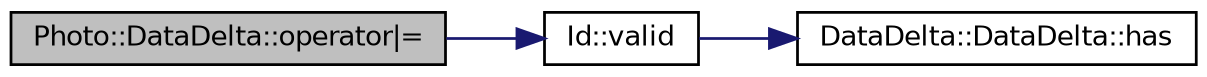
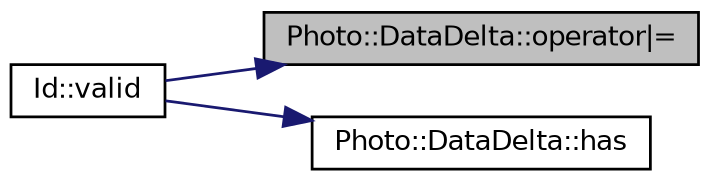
(482, 38) -> (211, 75)
(997, 38) -> (481, 143)
